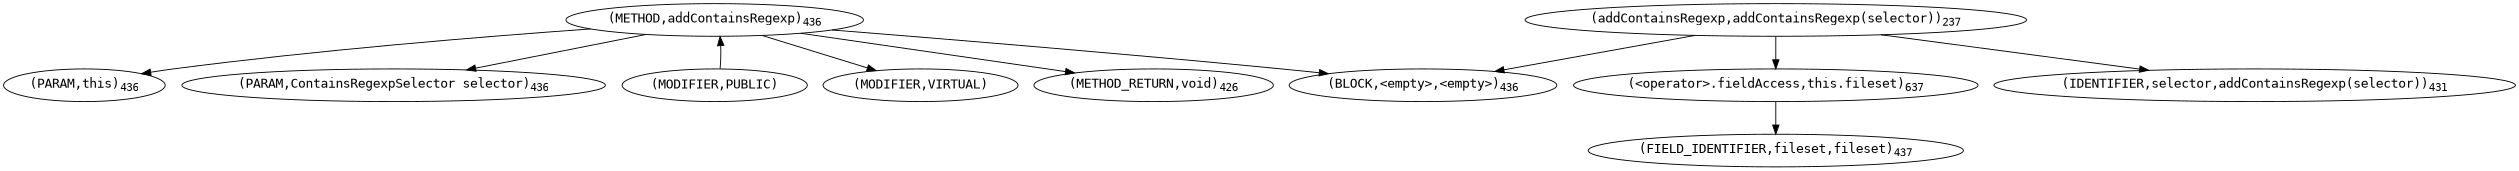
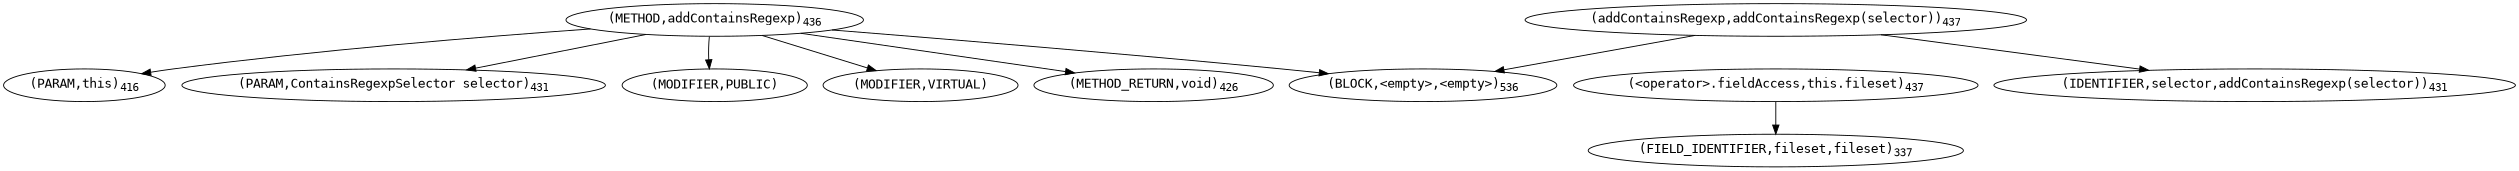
(1952, 19) -> (1952, 19)
(1776, 48) -> none
(721, 57) -> (709, 48)
(130, 84) -> (130, 84)
(540, 84) -> (540, 84)
(1509, 84) -> (1509, 84)
(1915, 84) -> (1915, 84)
(1903, 149) -> (1903, 149)
